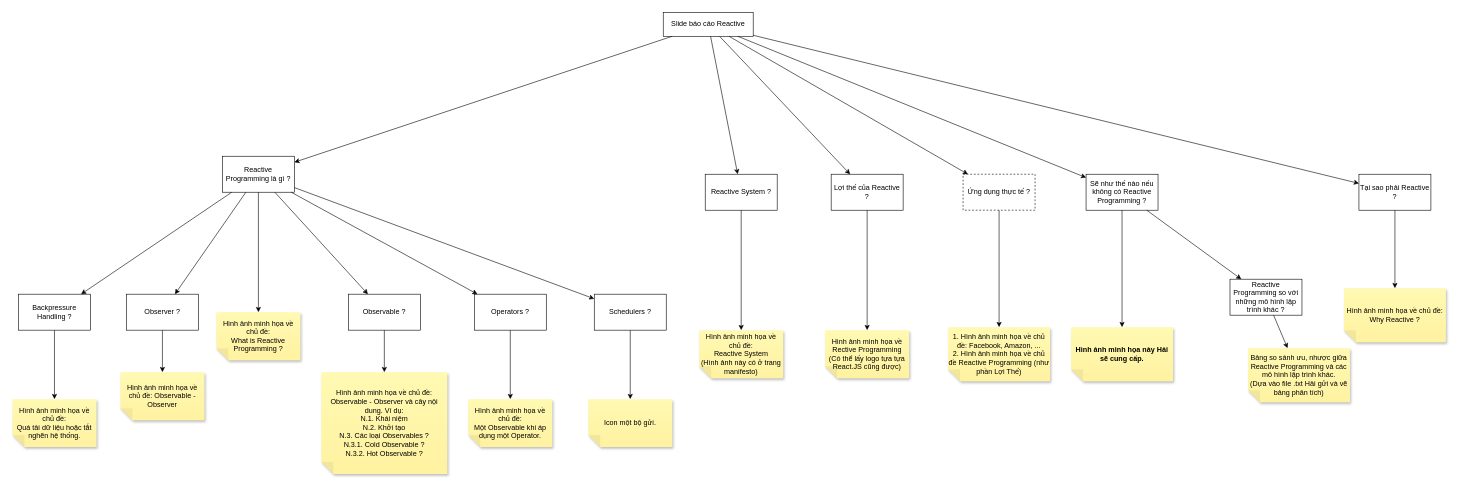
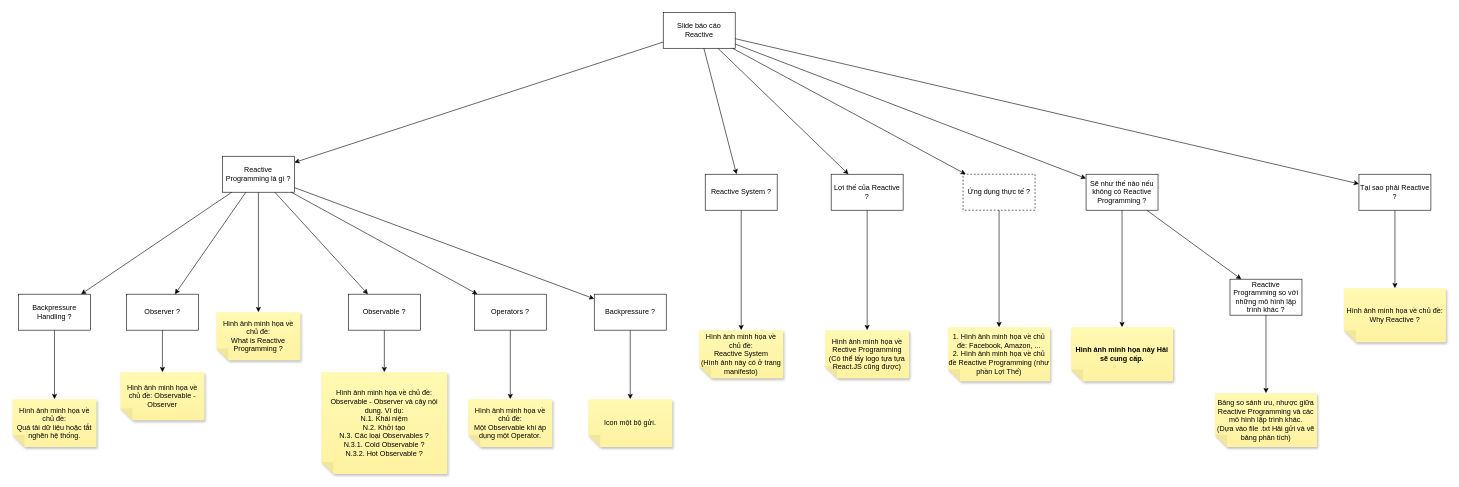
(708, 24) -> (699, 30)
(630, 312) -> (630, 312)
(1299, 375) -> (1266, 420)
